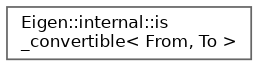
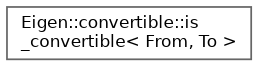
(129, 33) -> (129, 33)
